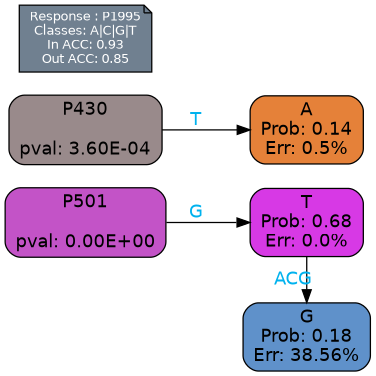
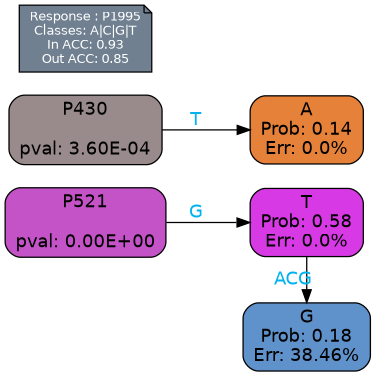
(307, 130) -> (307, 130)
(86, 222) -> (86, 222)
(307, 222) -> (307, 222)
(307, 337) -> (307, 337)
